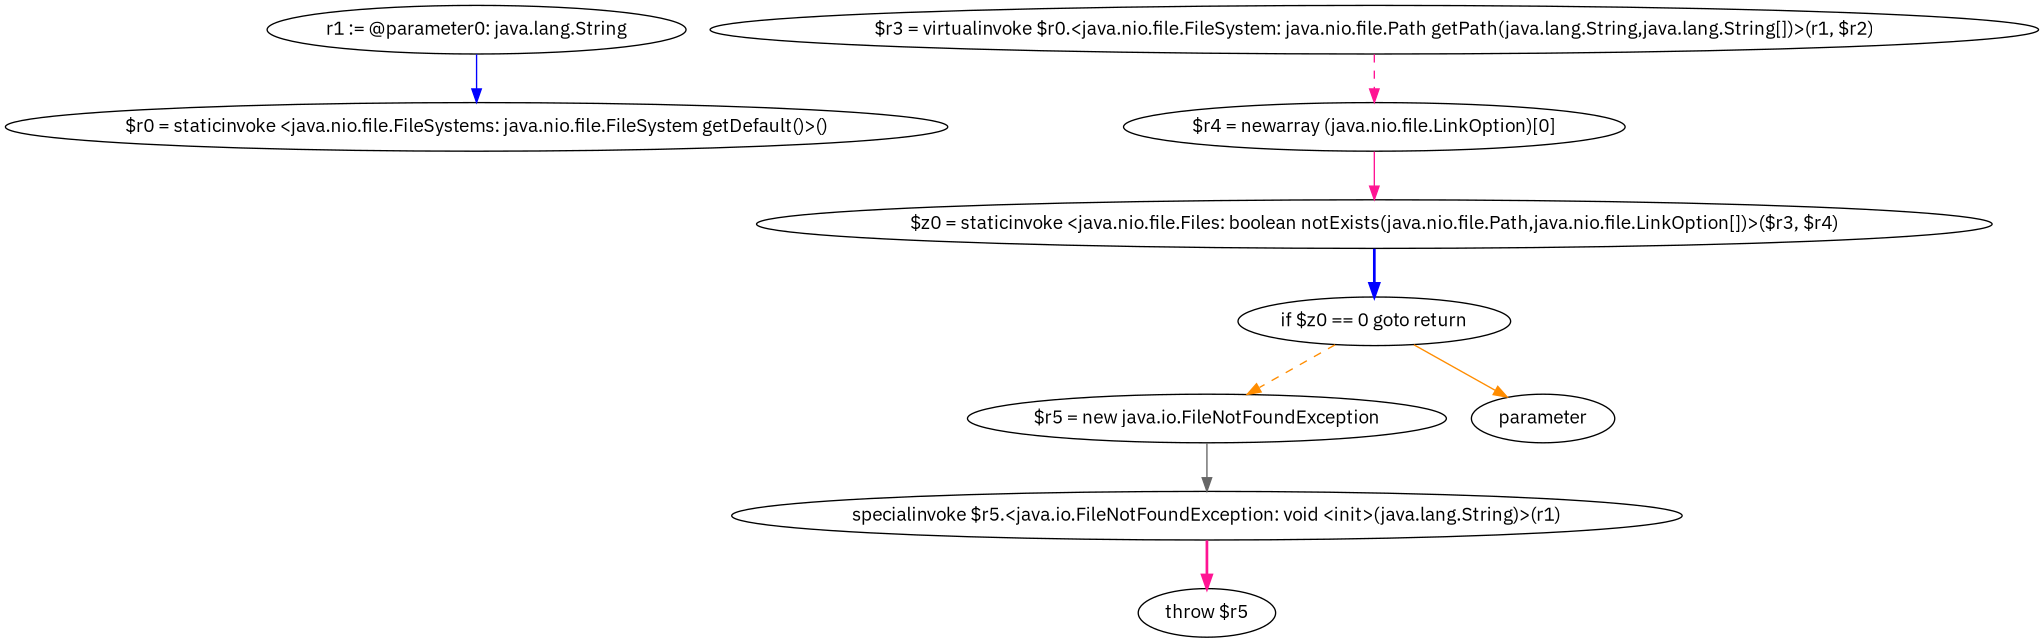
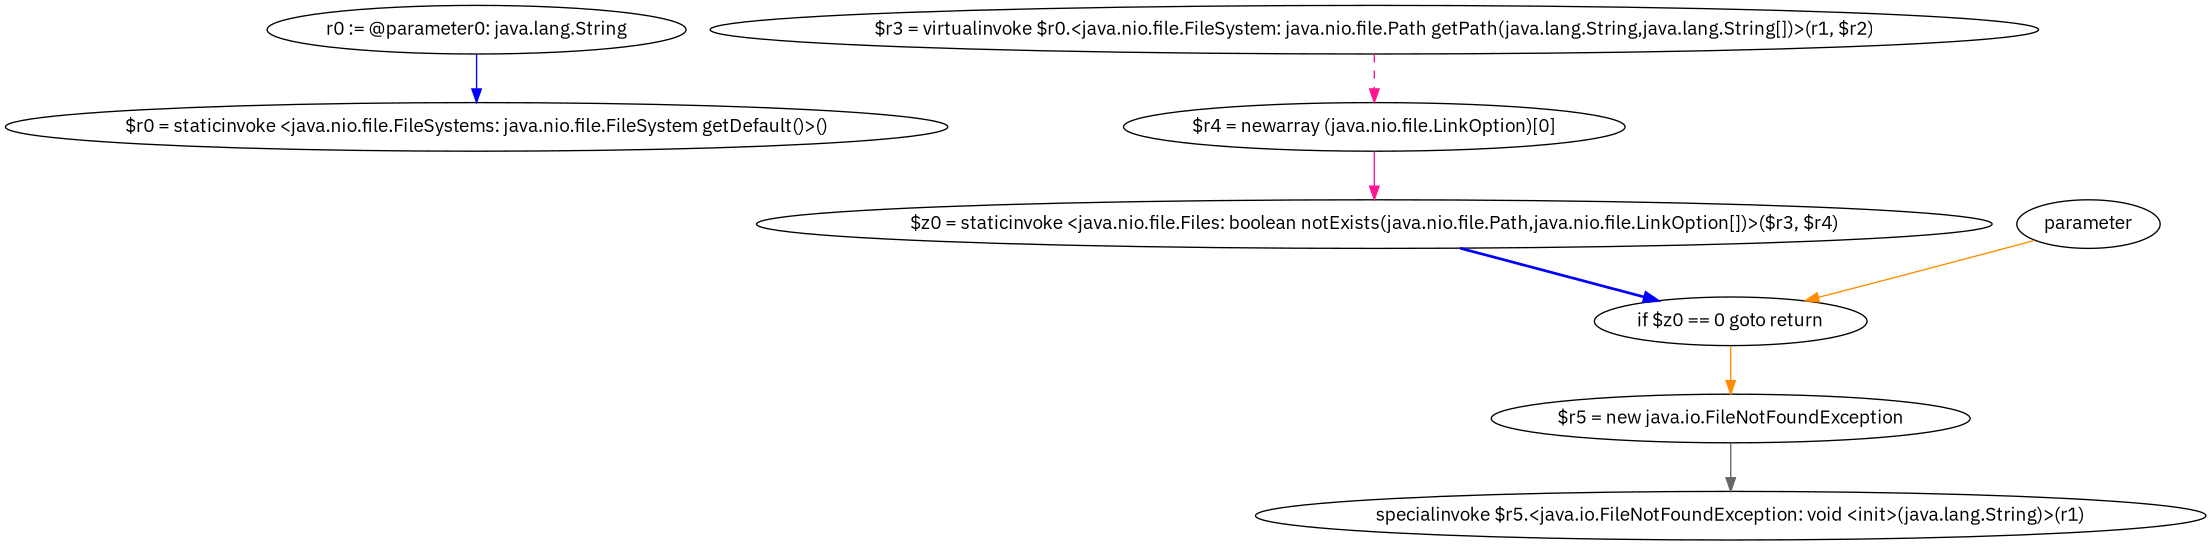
(477, 30) -> (477, 30)
(1297, 366) -> (1731, 363)
(1454, 368) -> (1927, 269)
(1207, 613) -> none
